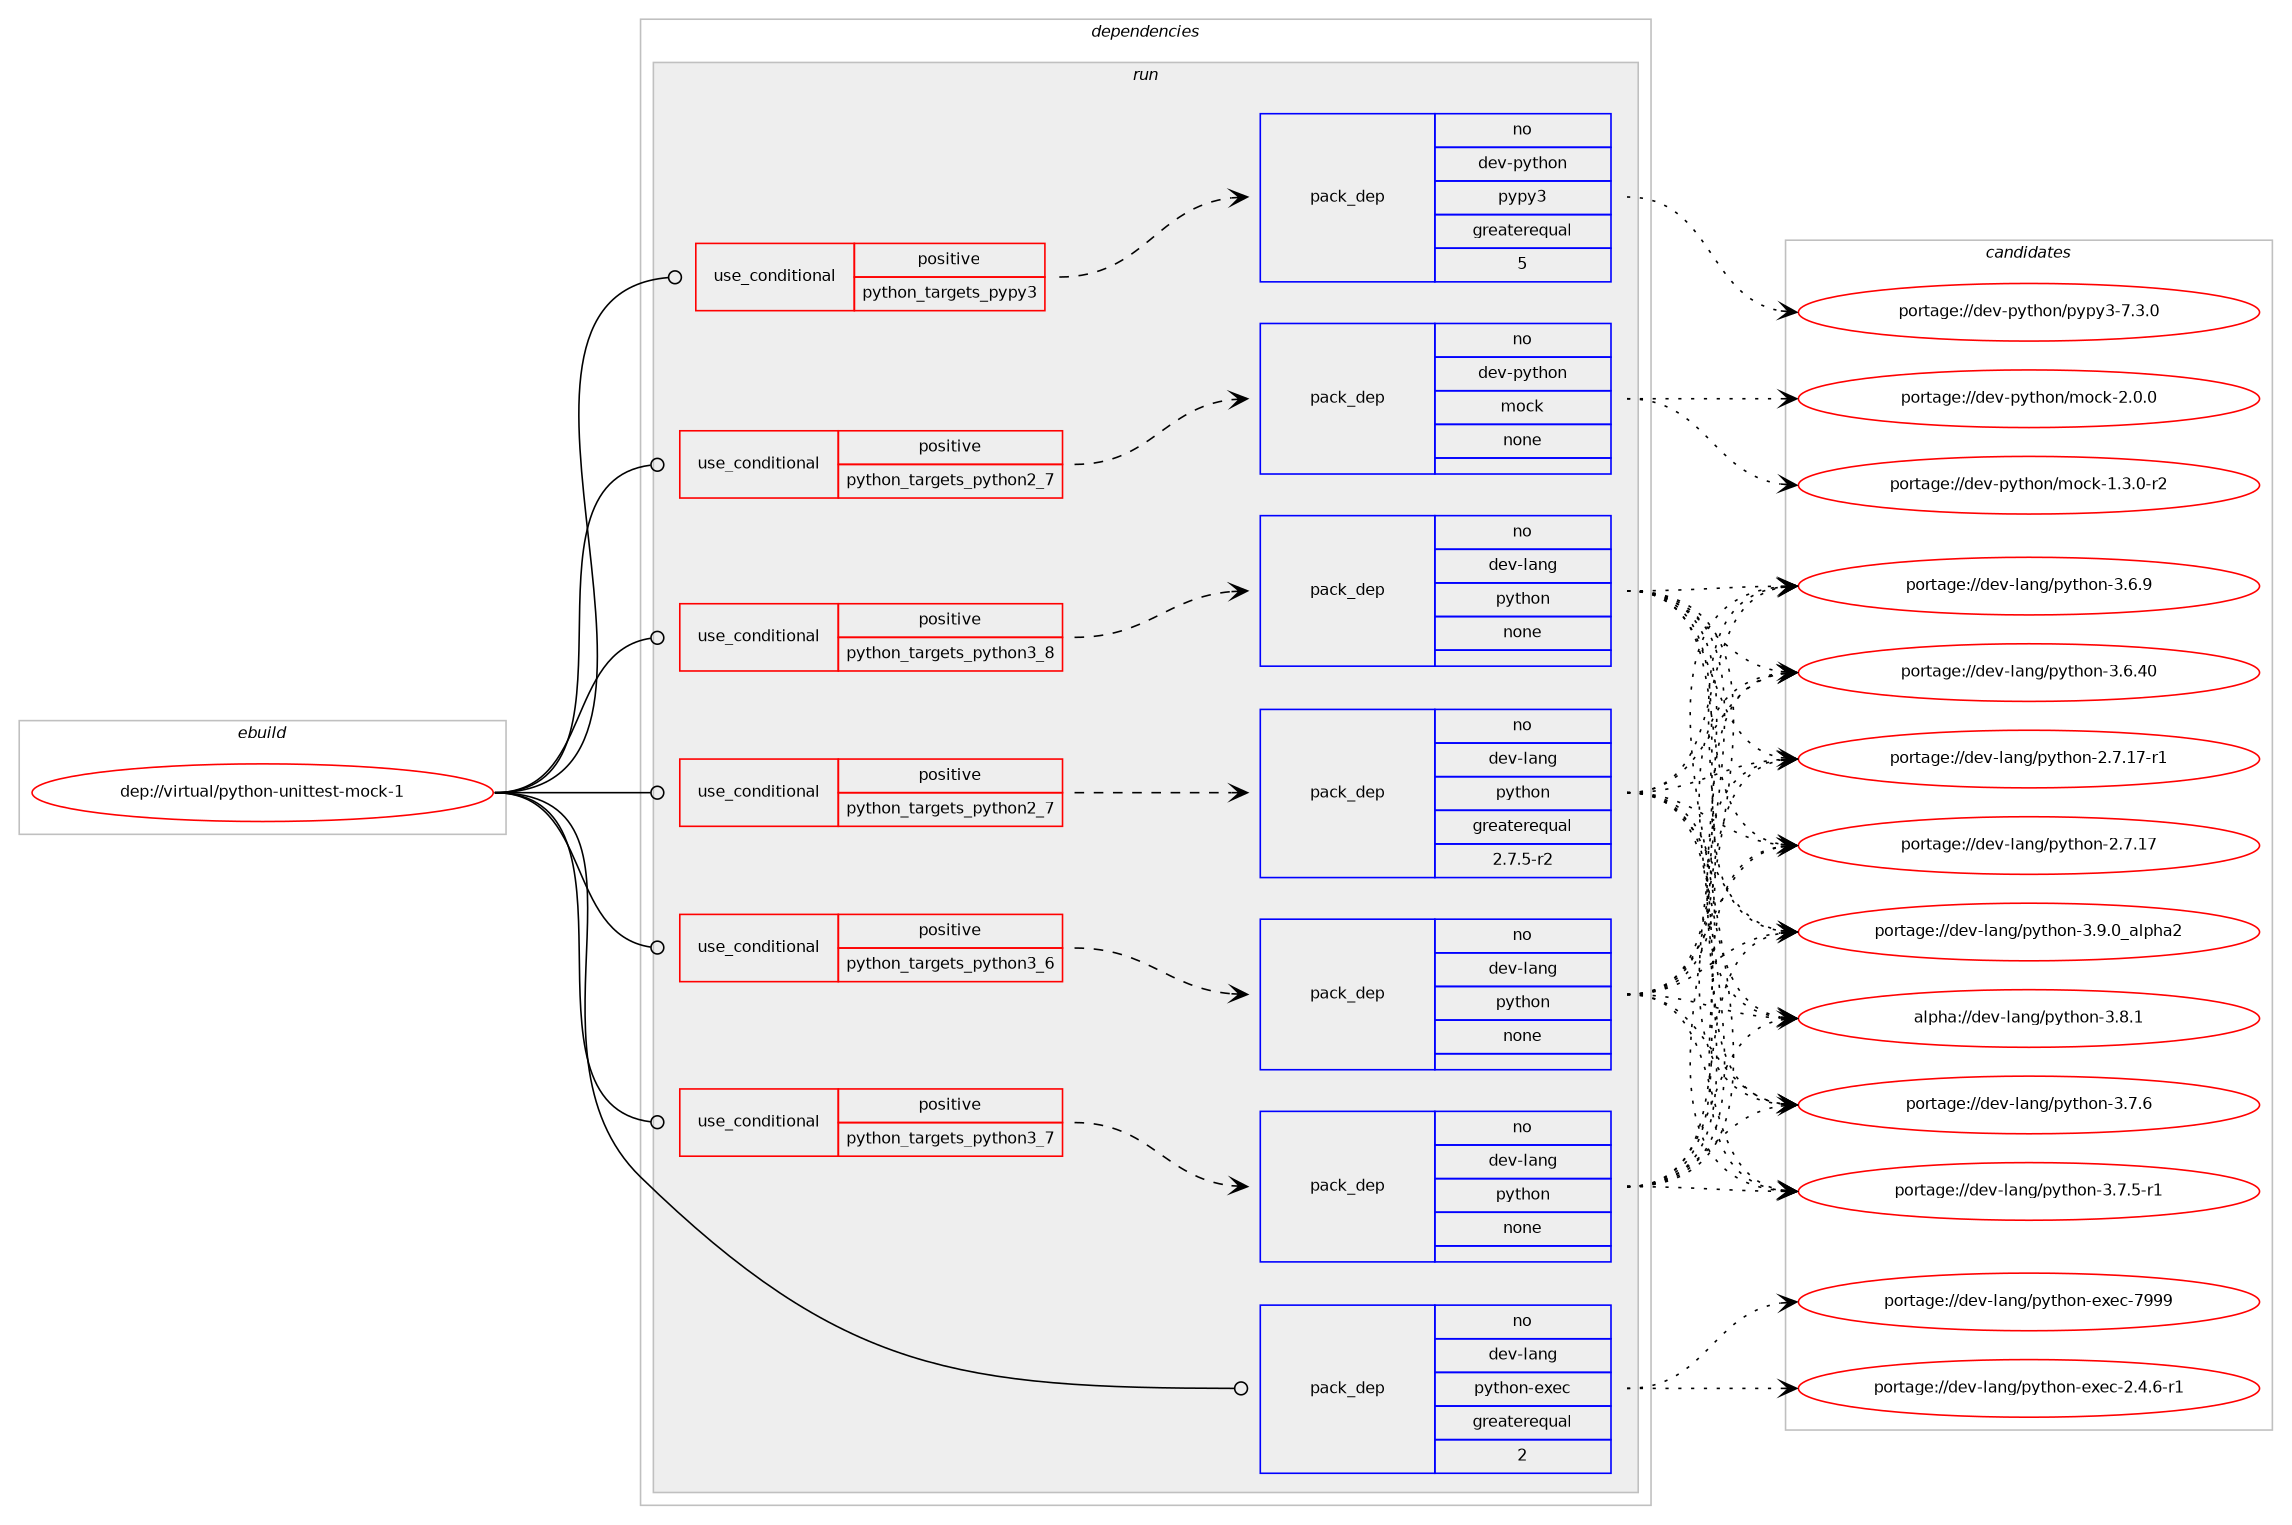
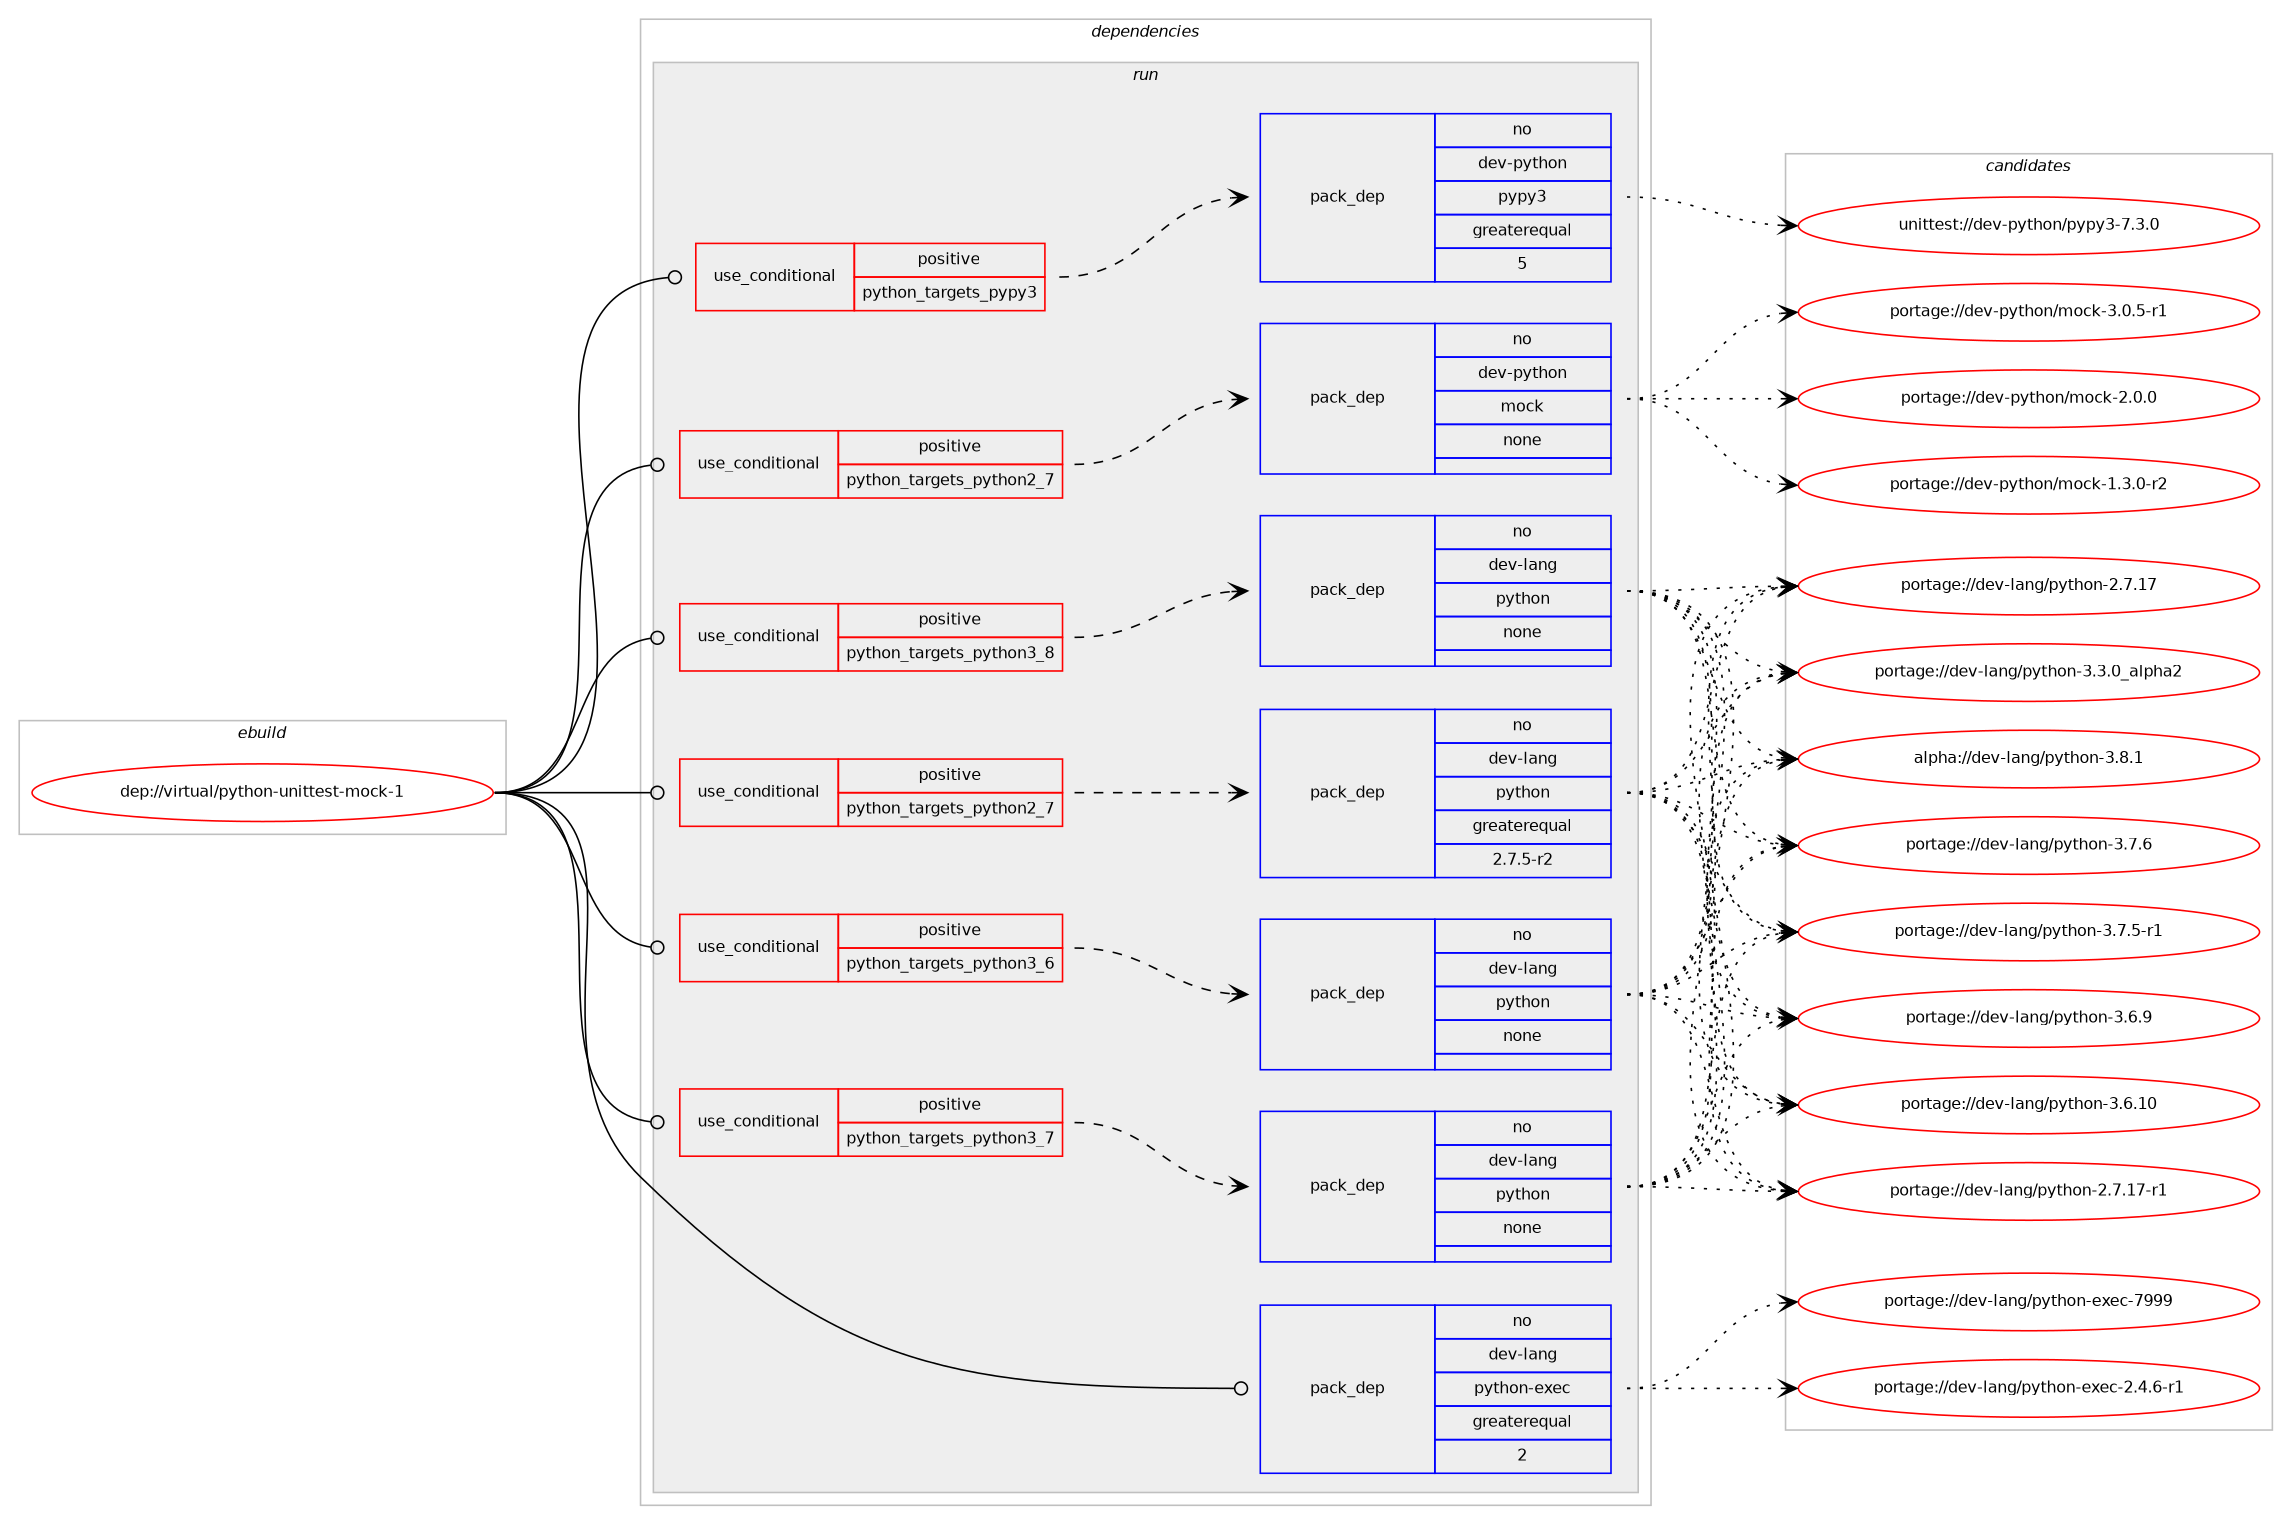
none -> (2029, 312)
(2029, 312) -> (2029, 226)
(2029, 673) -> (2029, 1105)
(2029, 932) -> (2029, 673)
